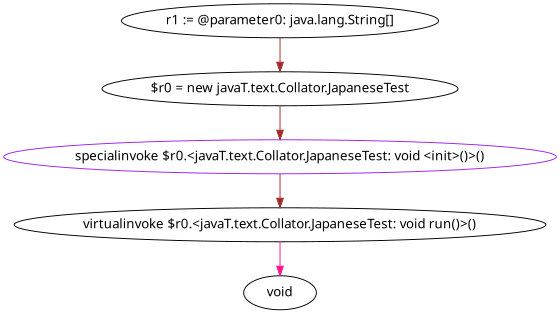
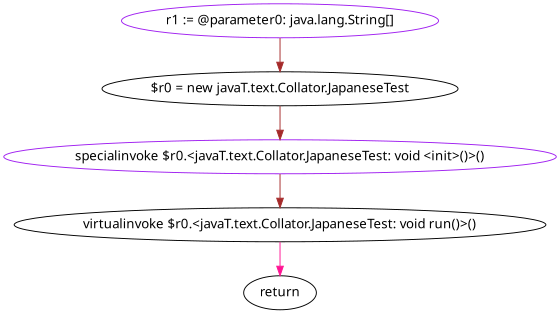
(280, 21) -> (280, 21)
(280, 293) -> (280, 293)
